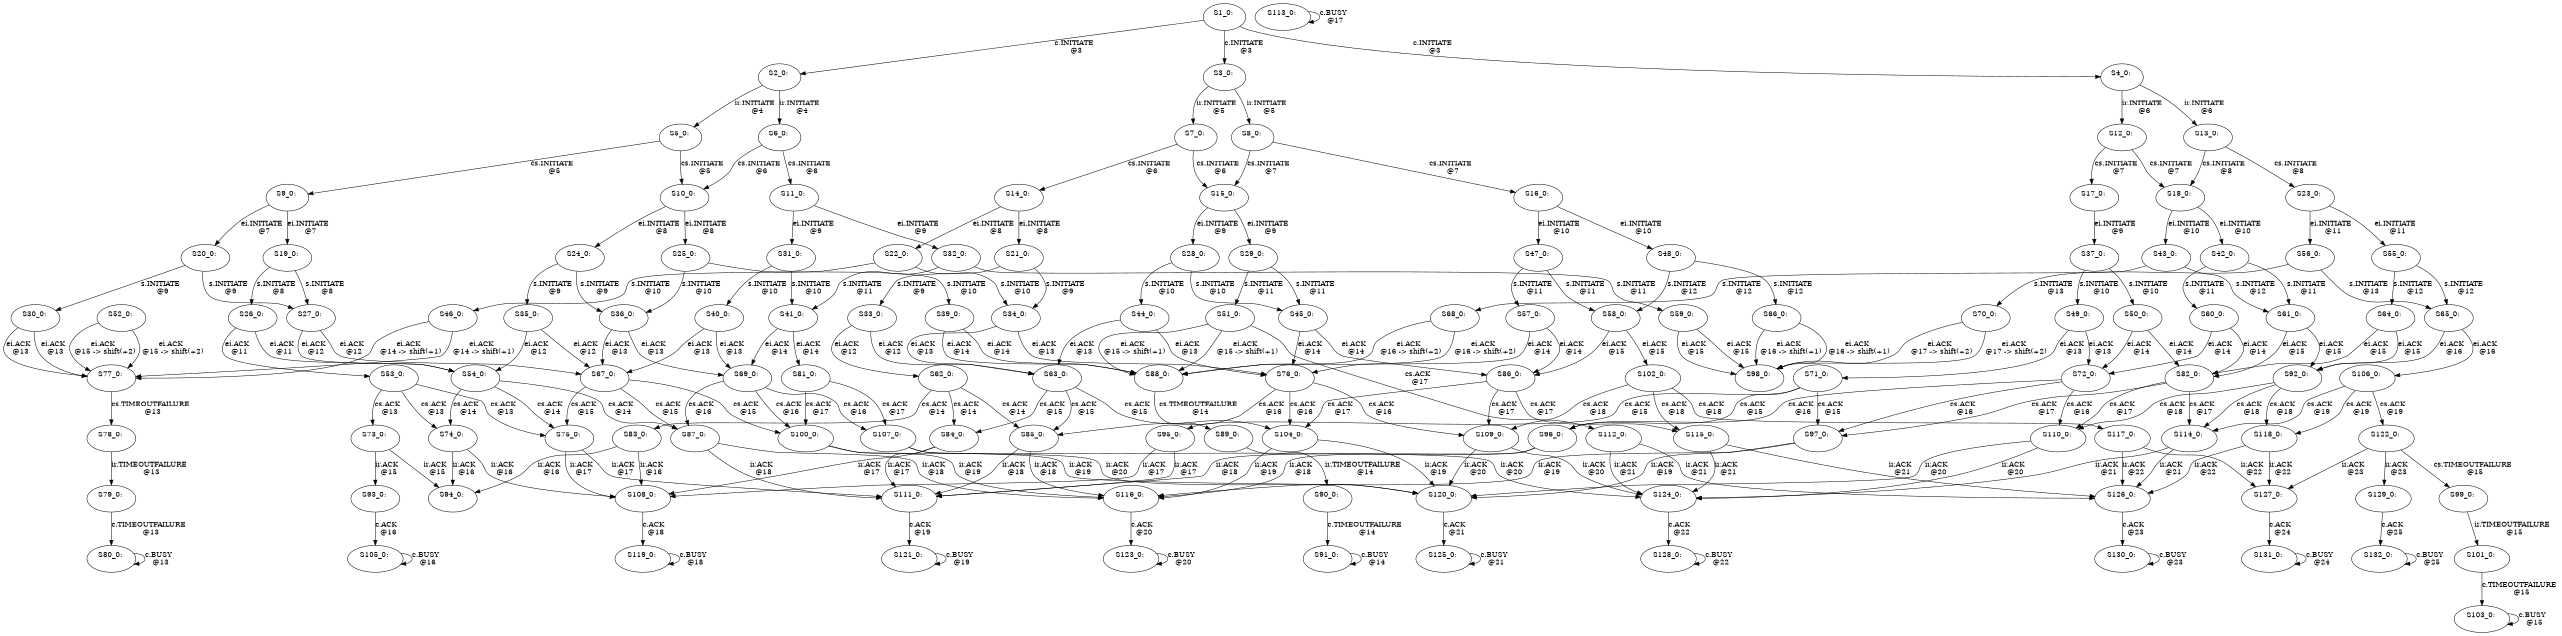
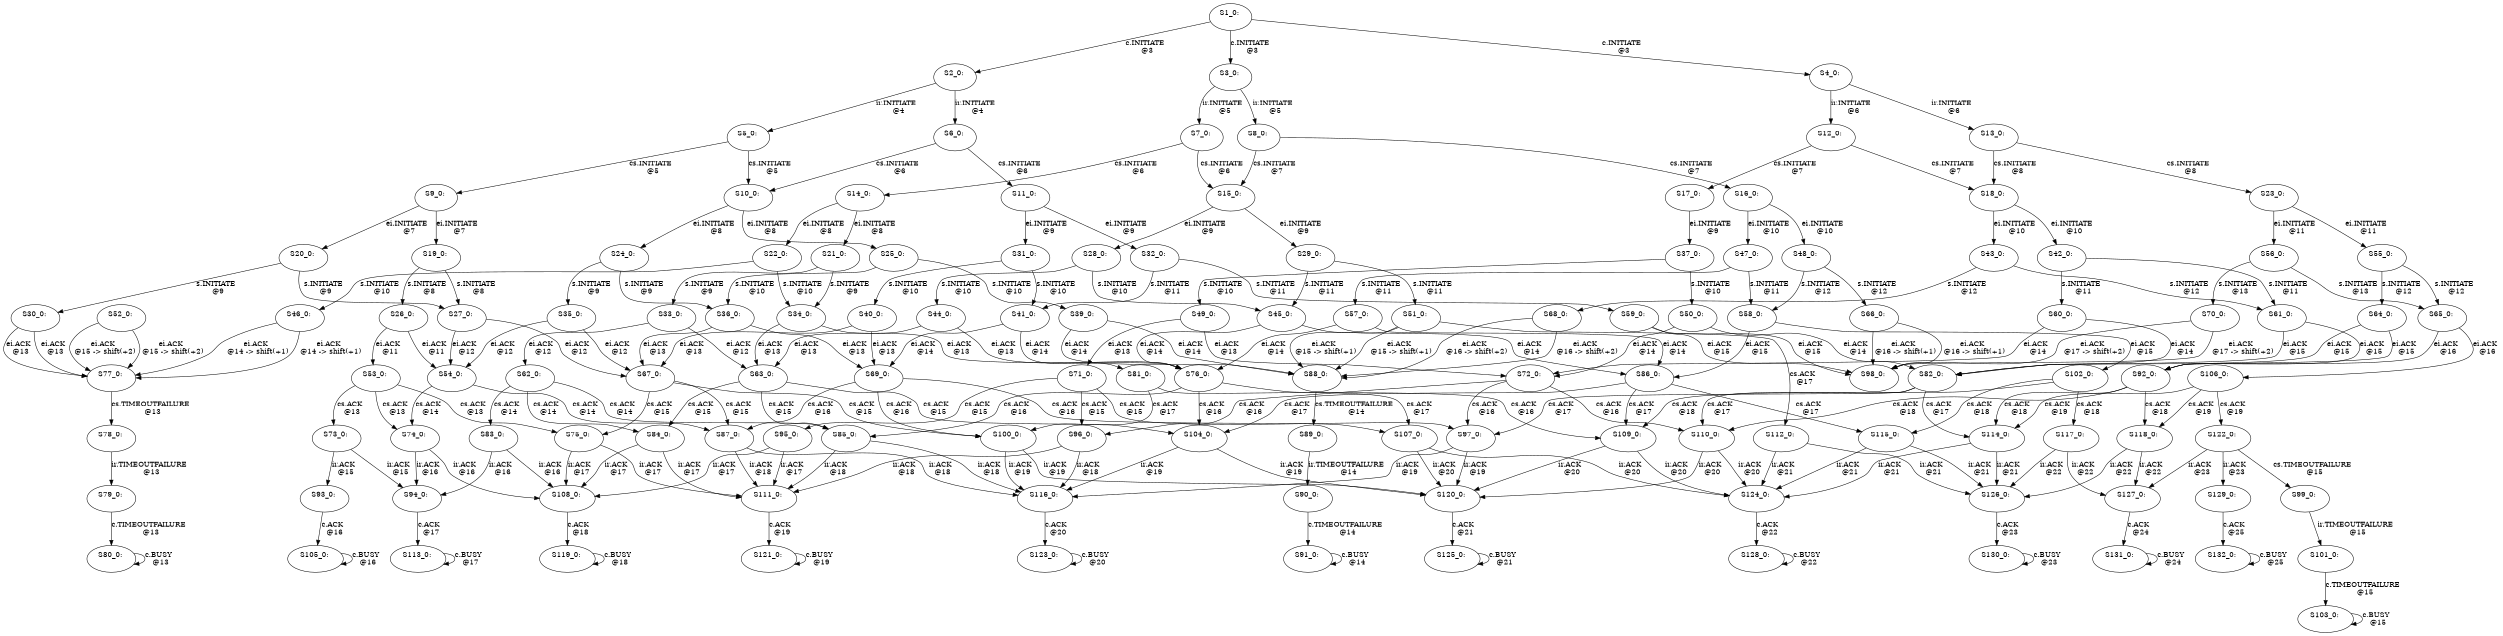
(524, 403) -> none
none -> (418, 526)
